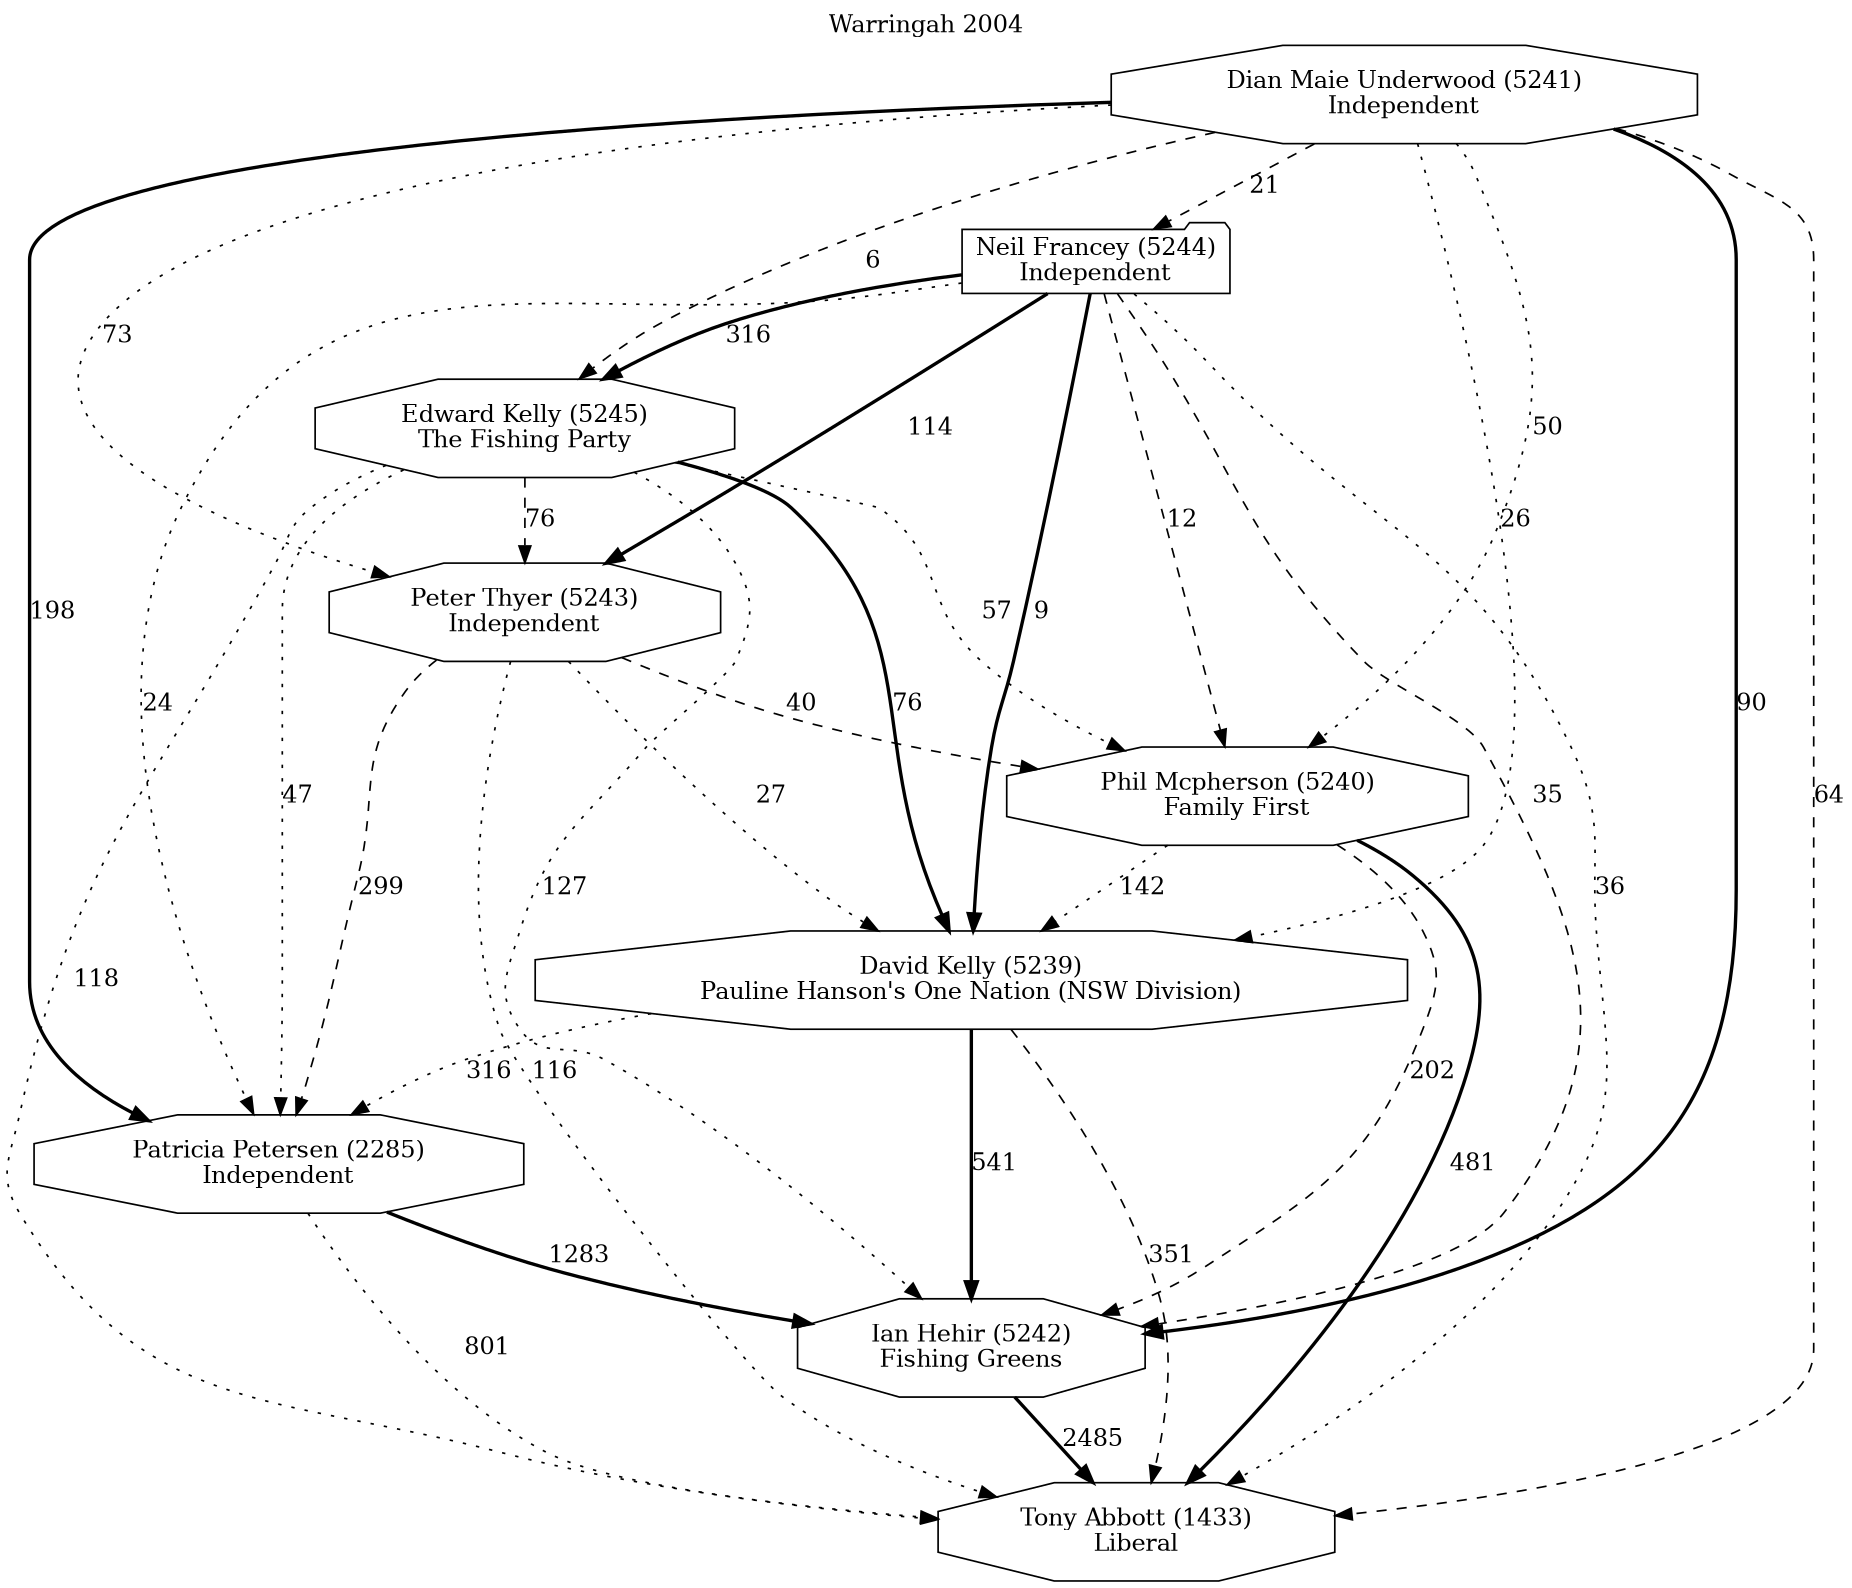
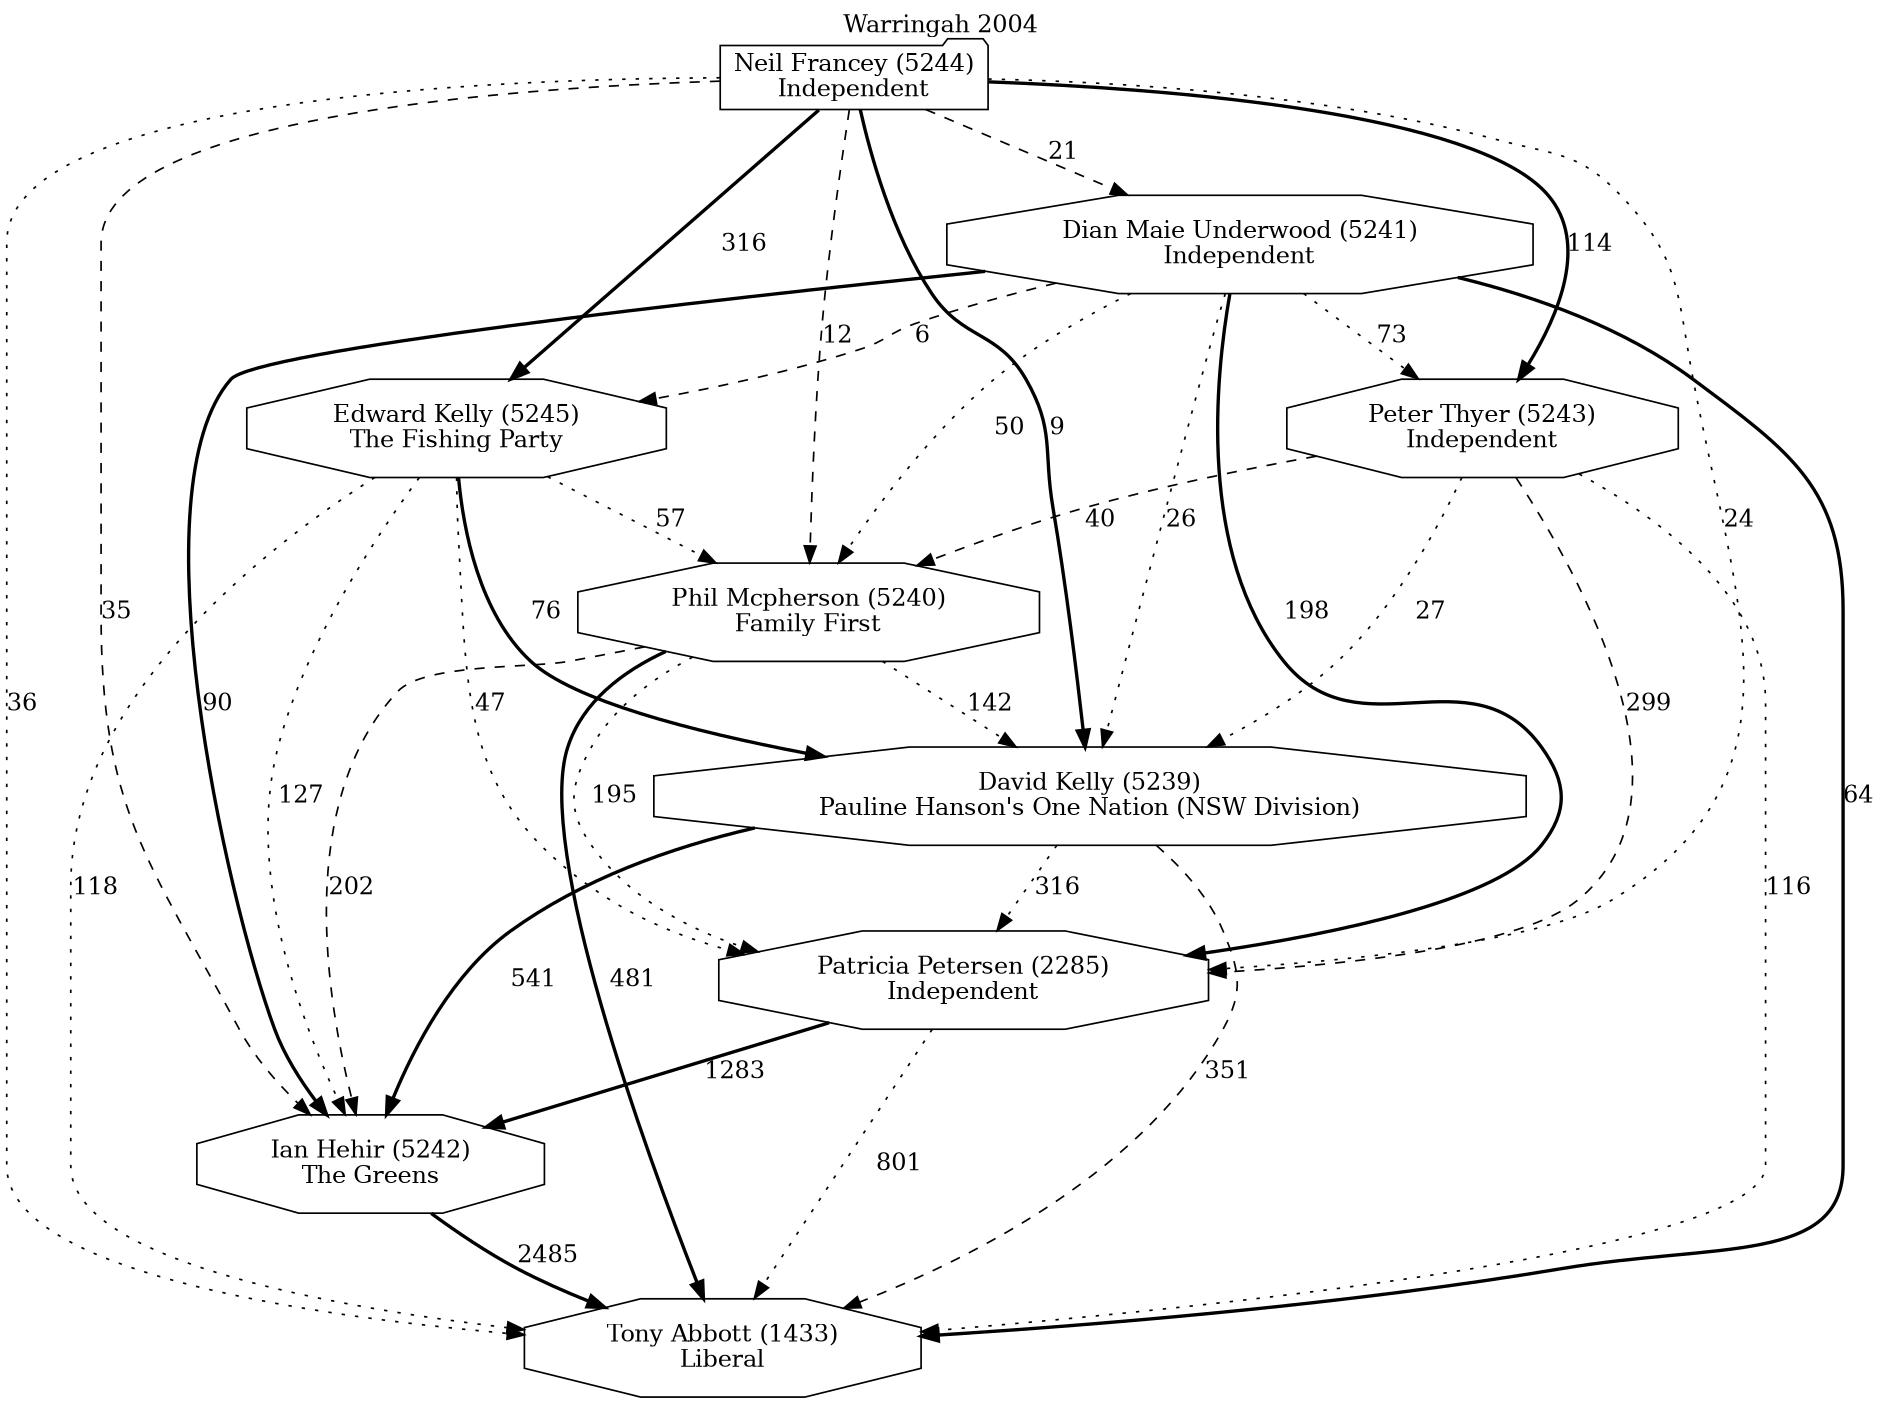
(1242, 182) -> (1019, 149)
(525, 511) -> none
none -> (578, 820)
(1814, 935) -> (1843, 1090)
(971, 1348) -> (371, 1164)
